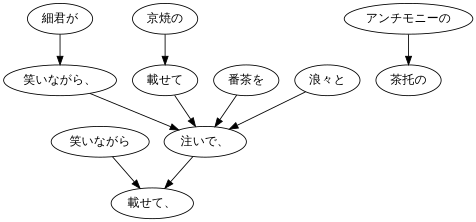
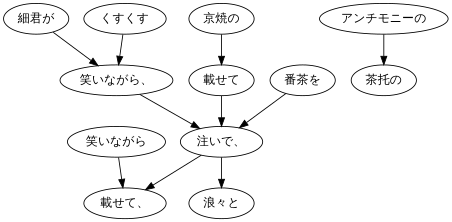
none -> (125, 19)
(271, 109) -> (222, 168)
